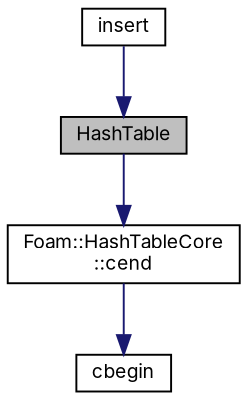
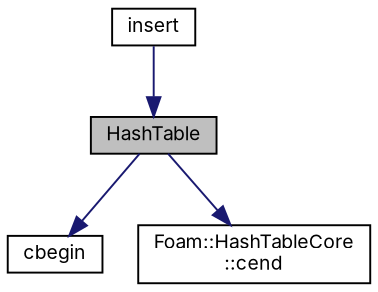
(124, 309) -> (111, 187)
